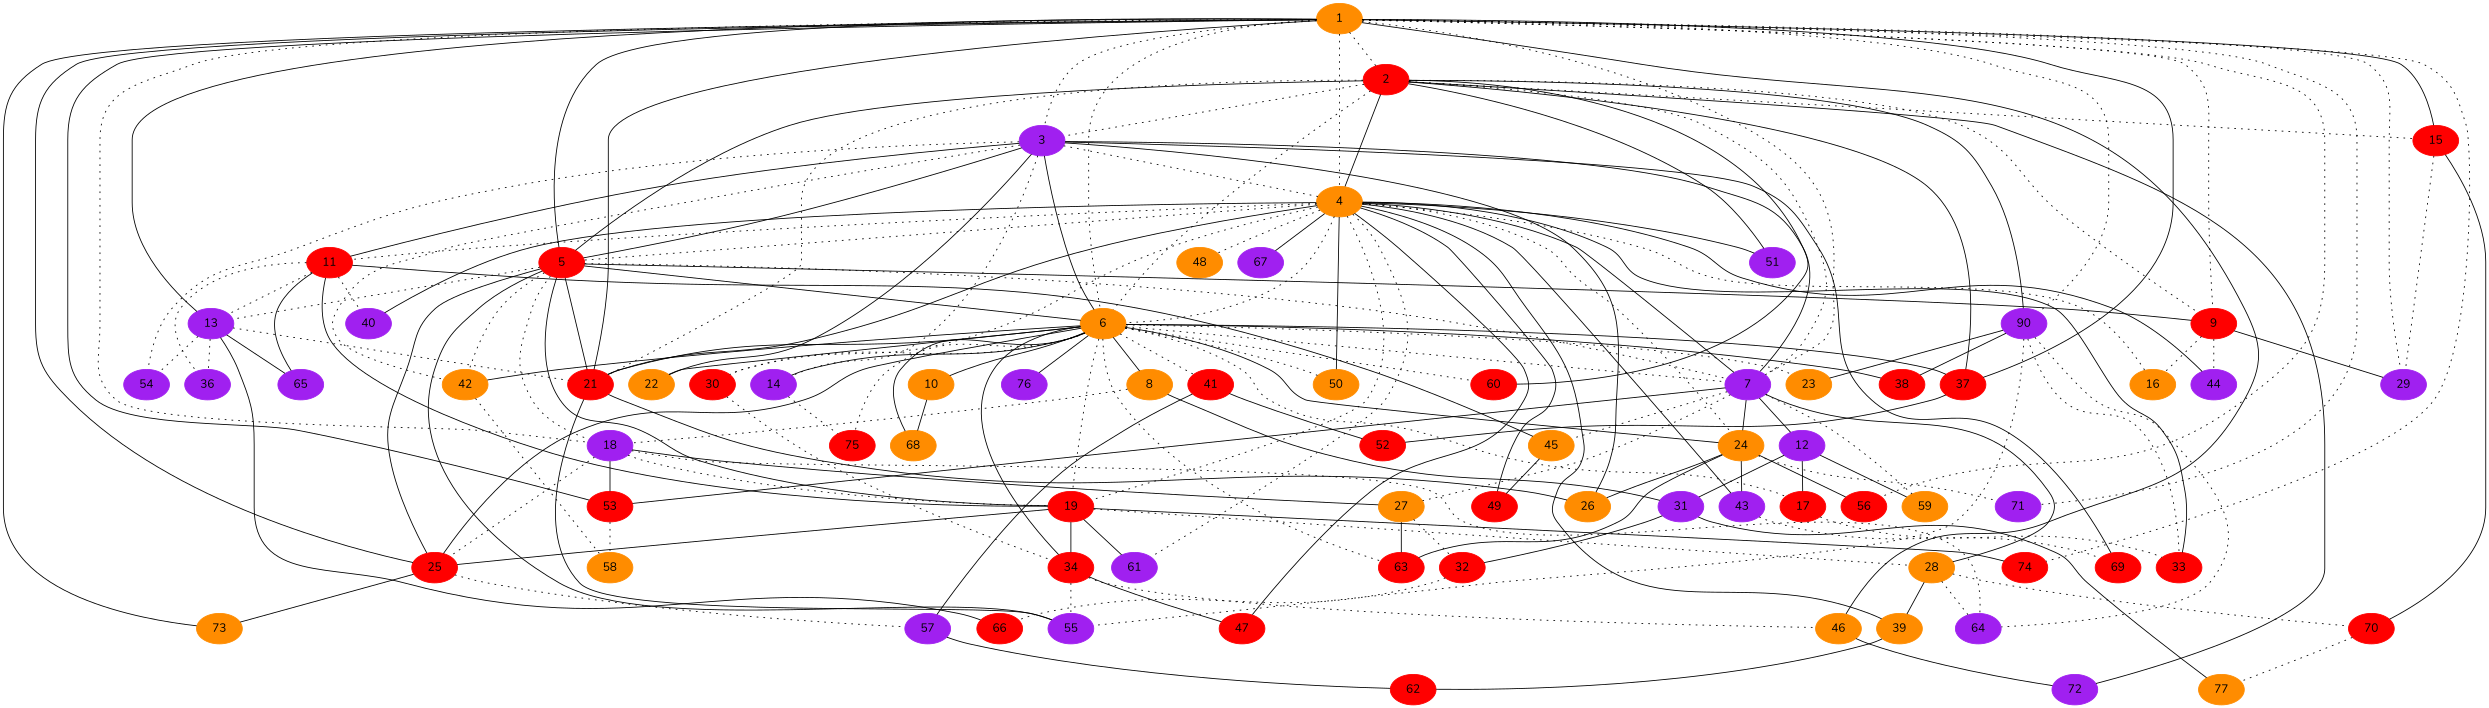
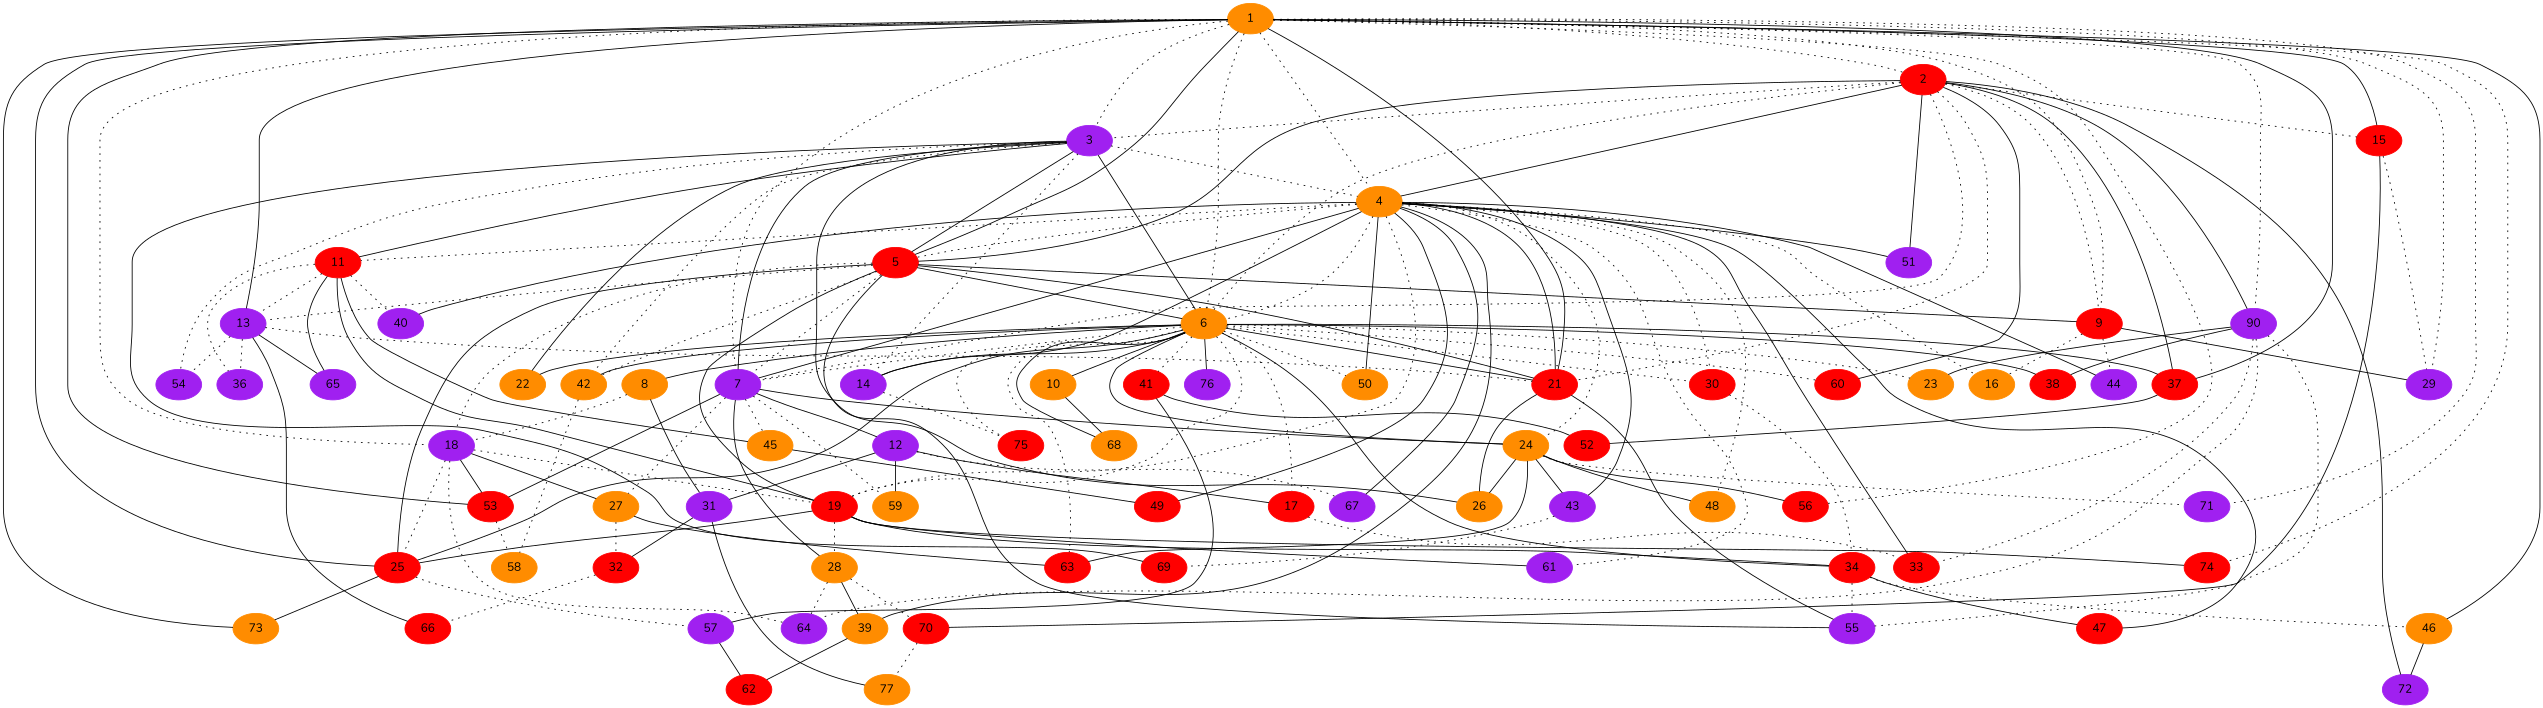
none -> (1143, 320)
none -> (1158, 470)
none -> (1617, 481)
